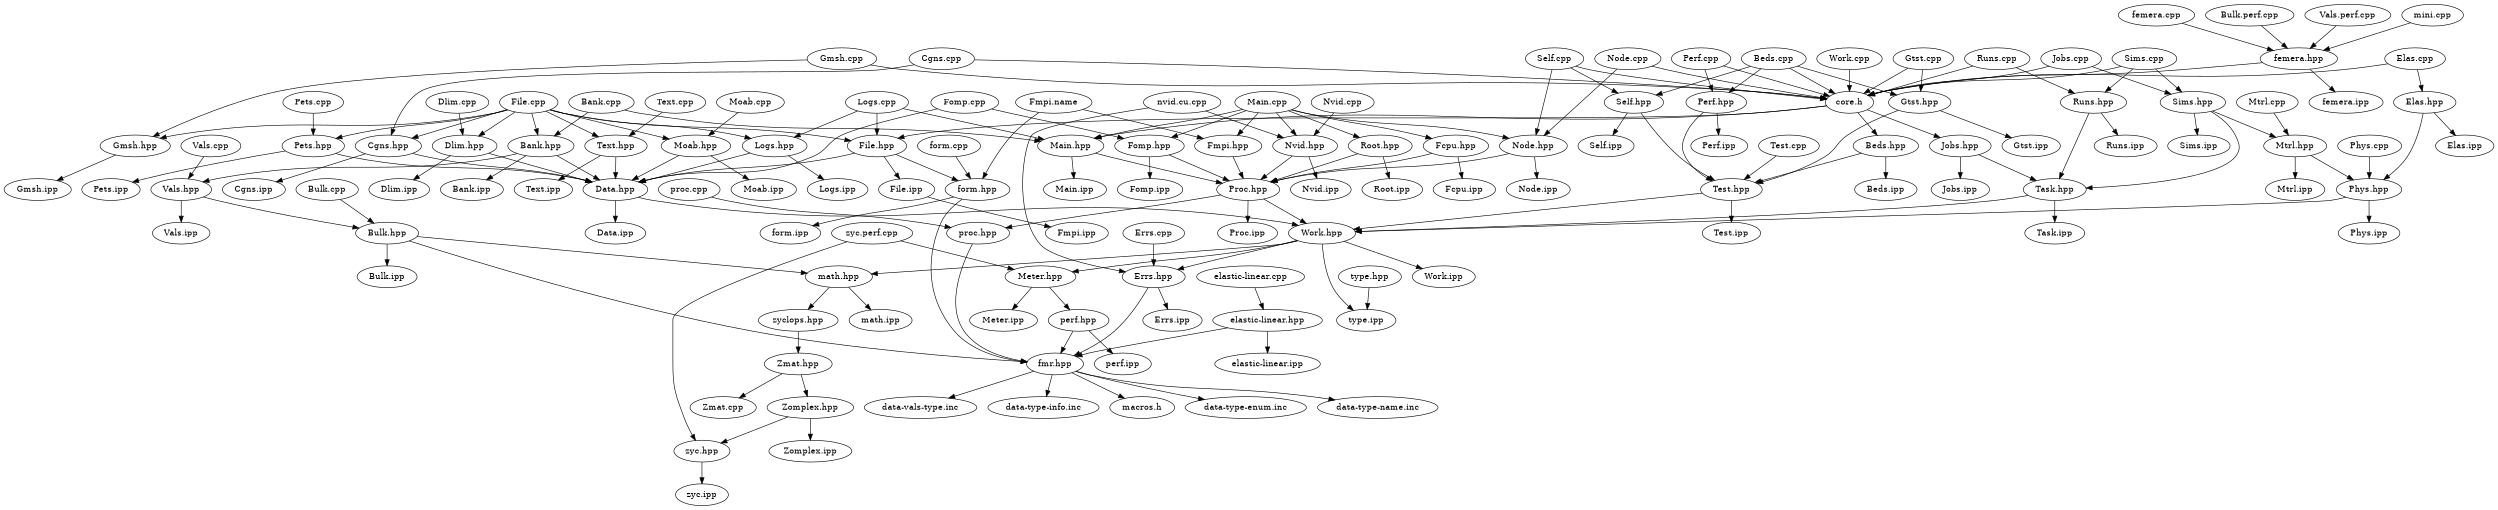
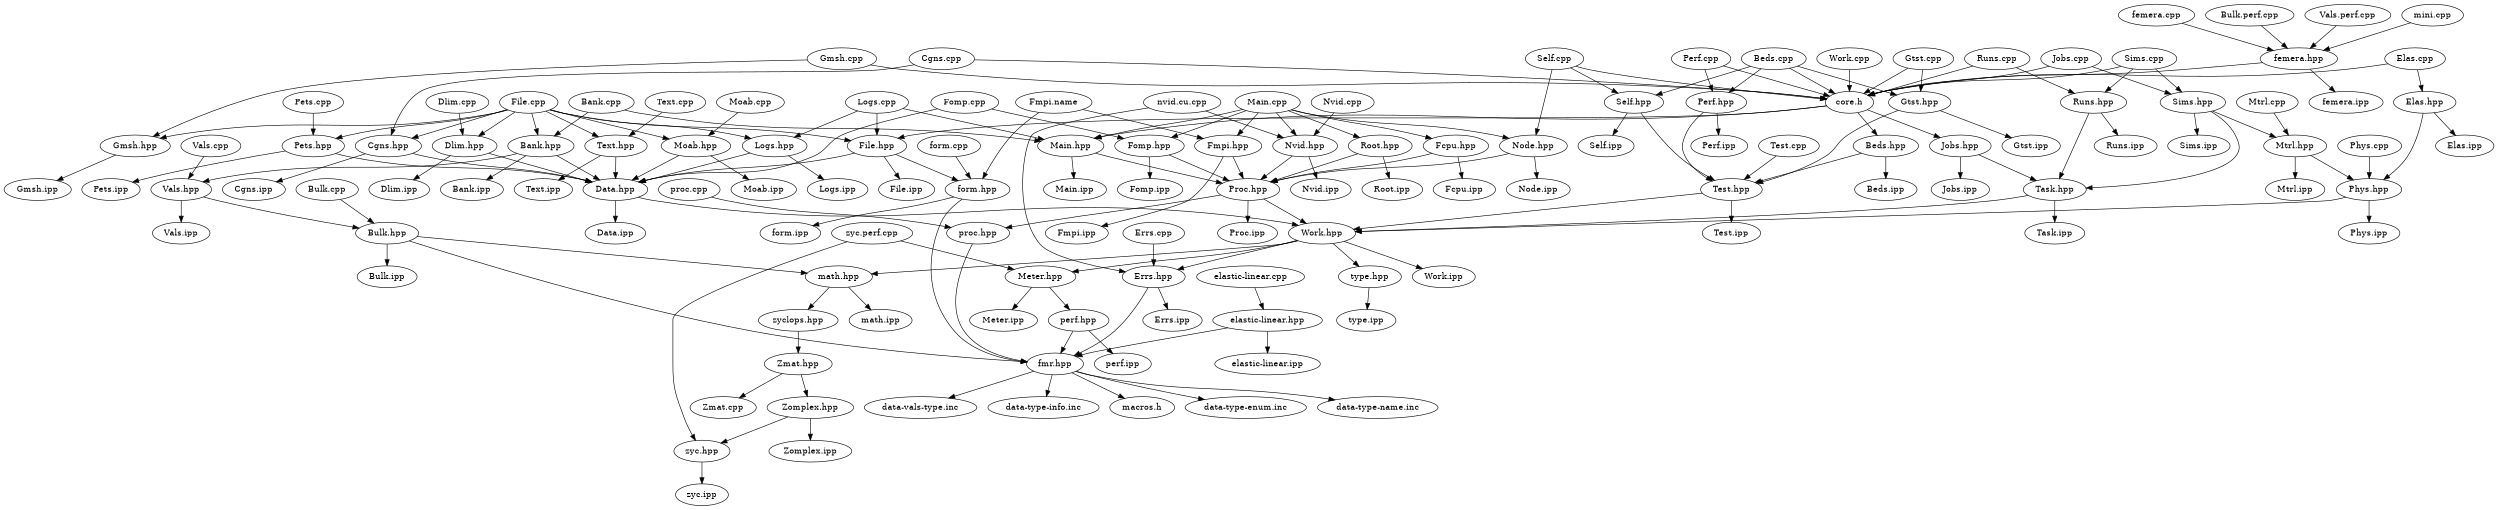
(1628, 59) -> none
(998, 215) -> (1172, 207)
(1329, 278) -> (1344, 253)
